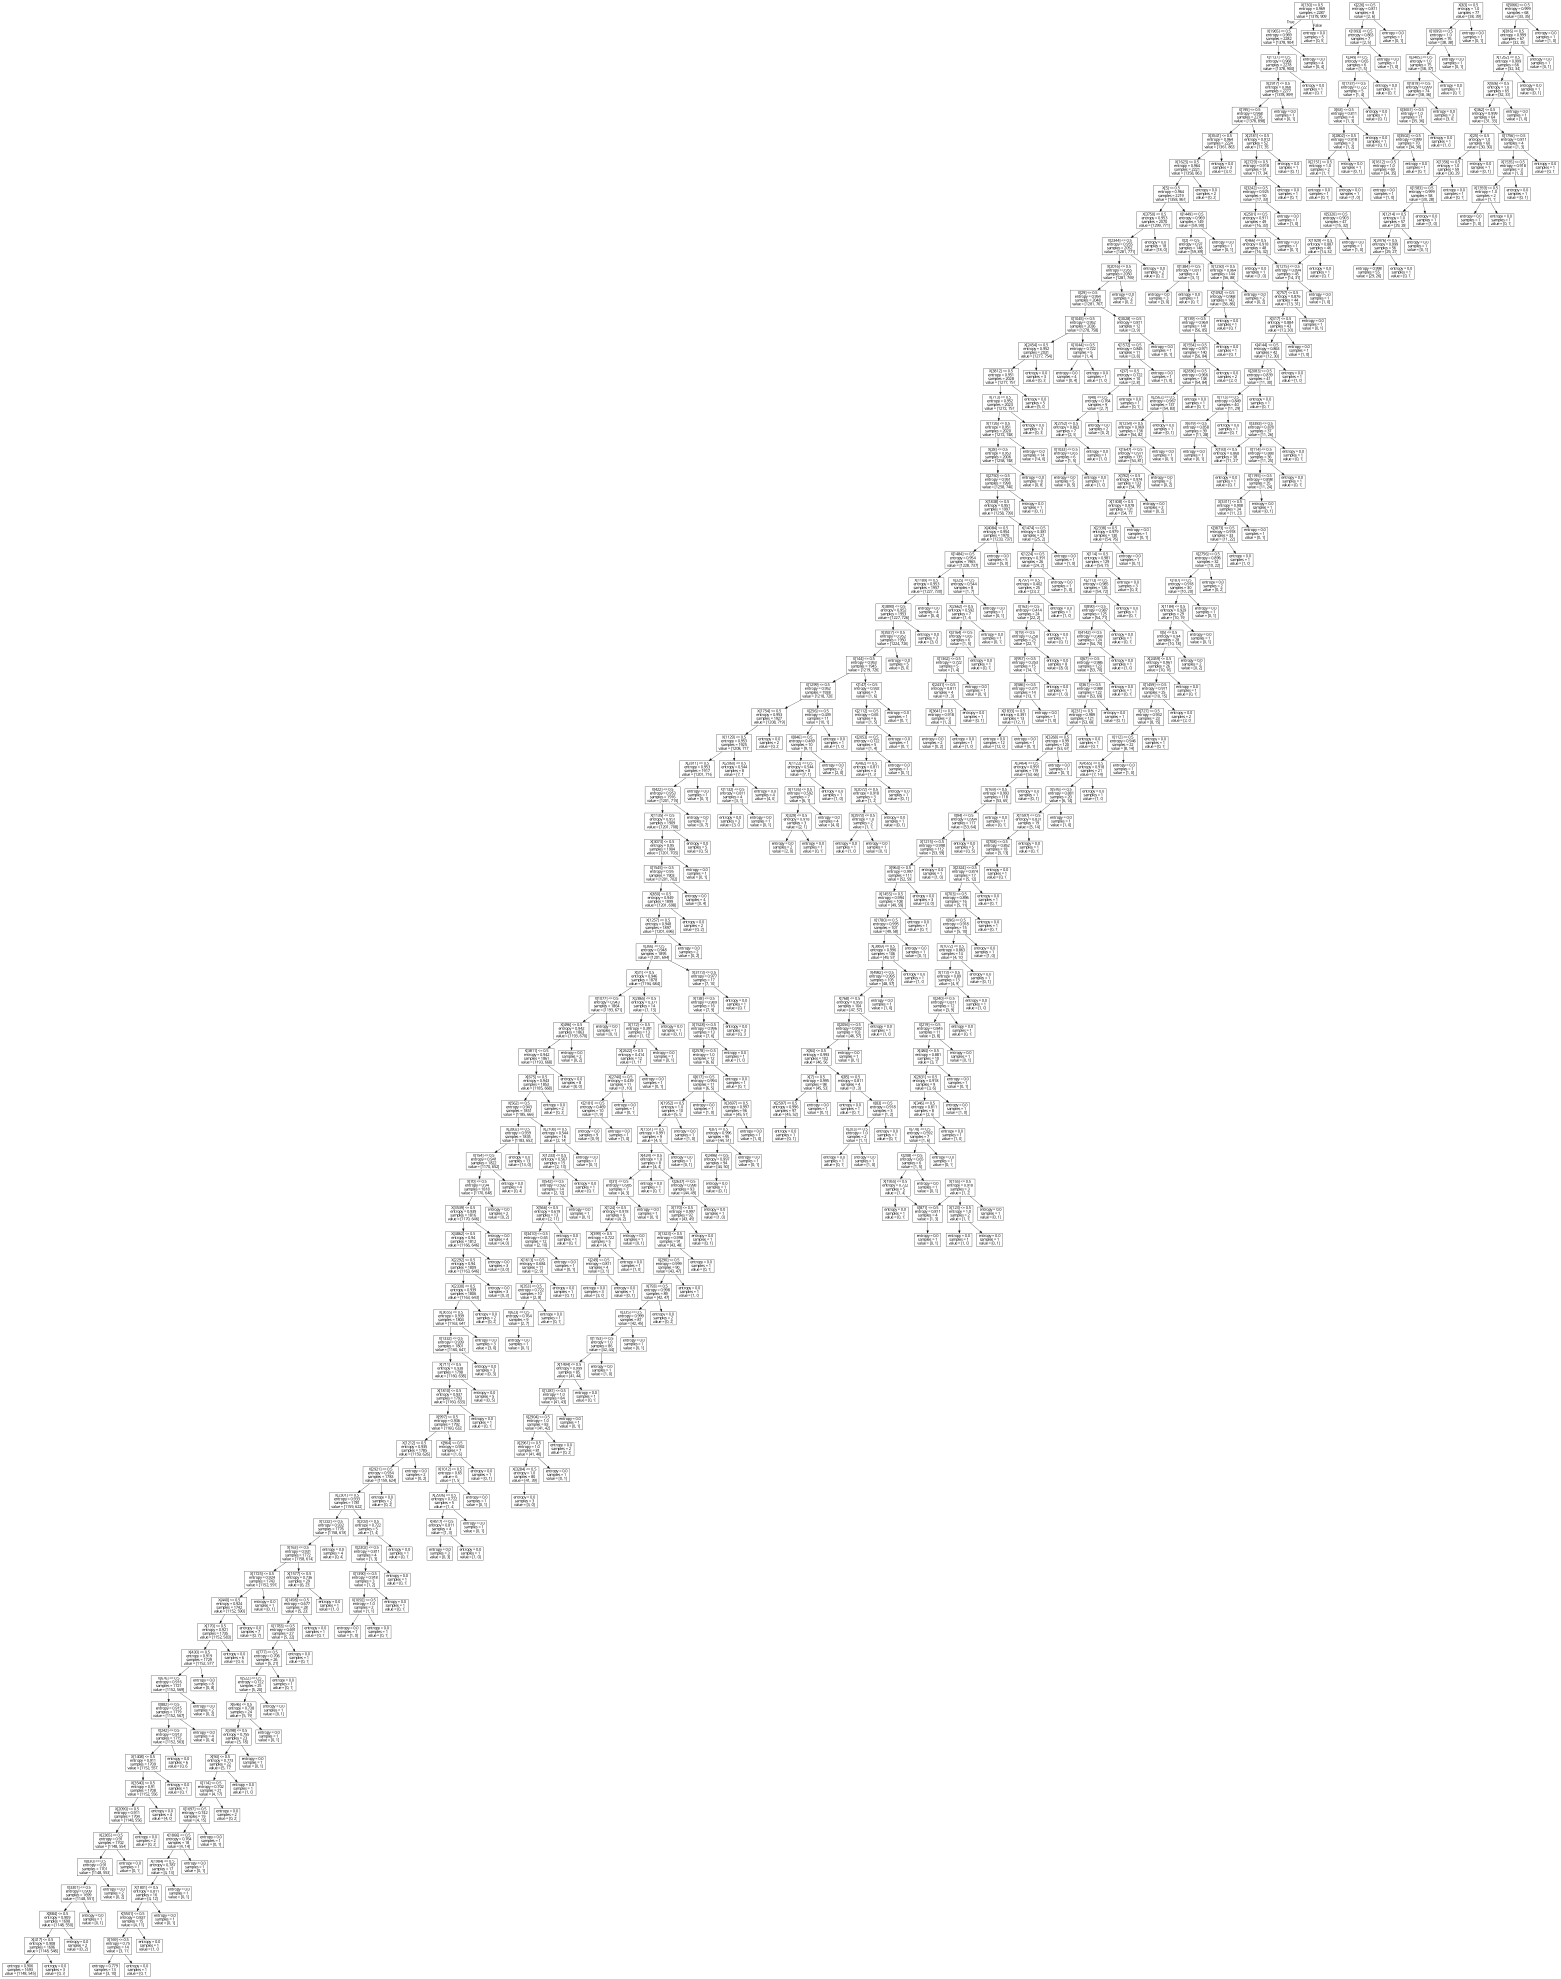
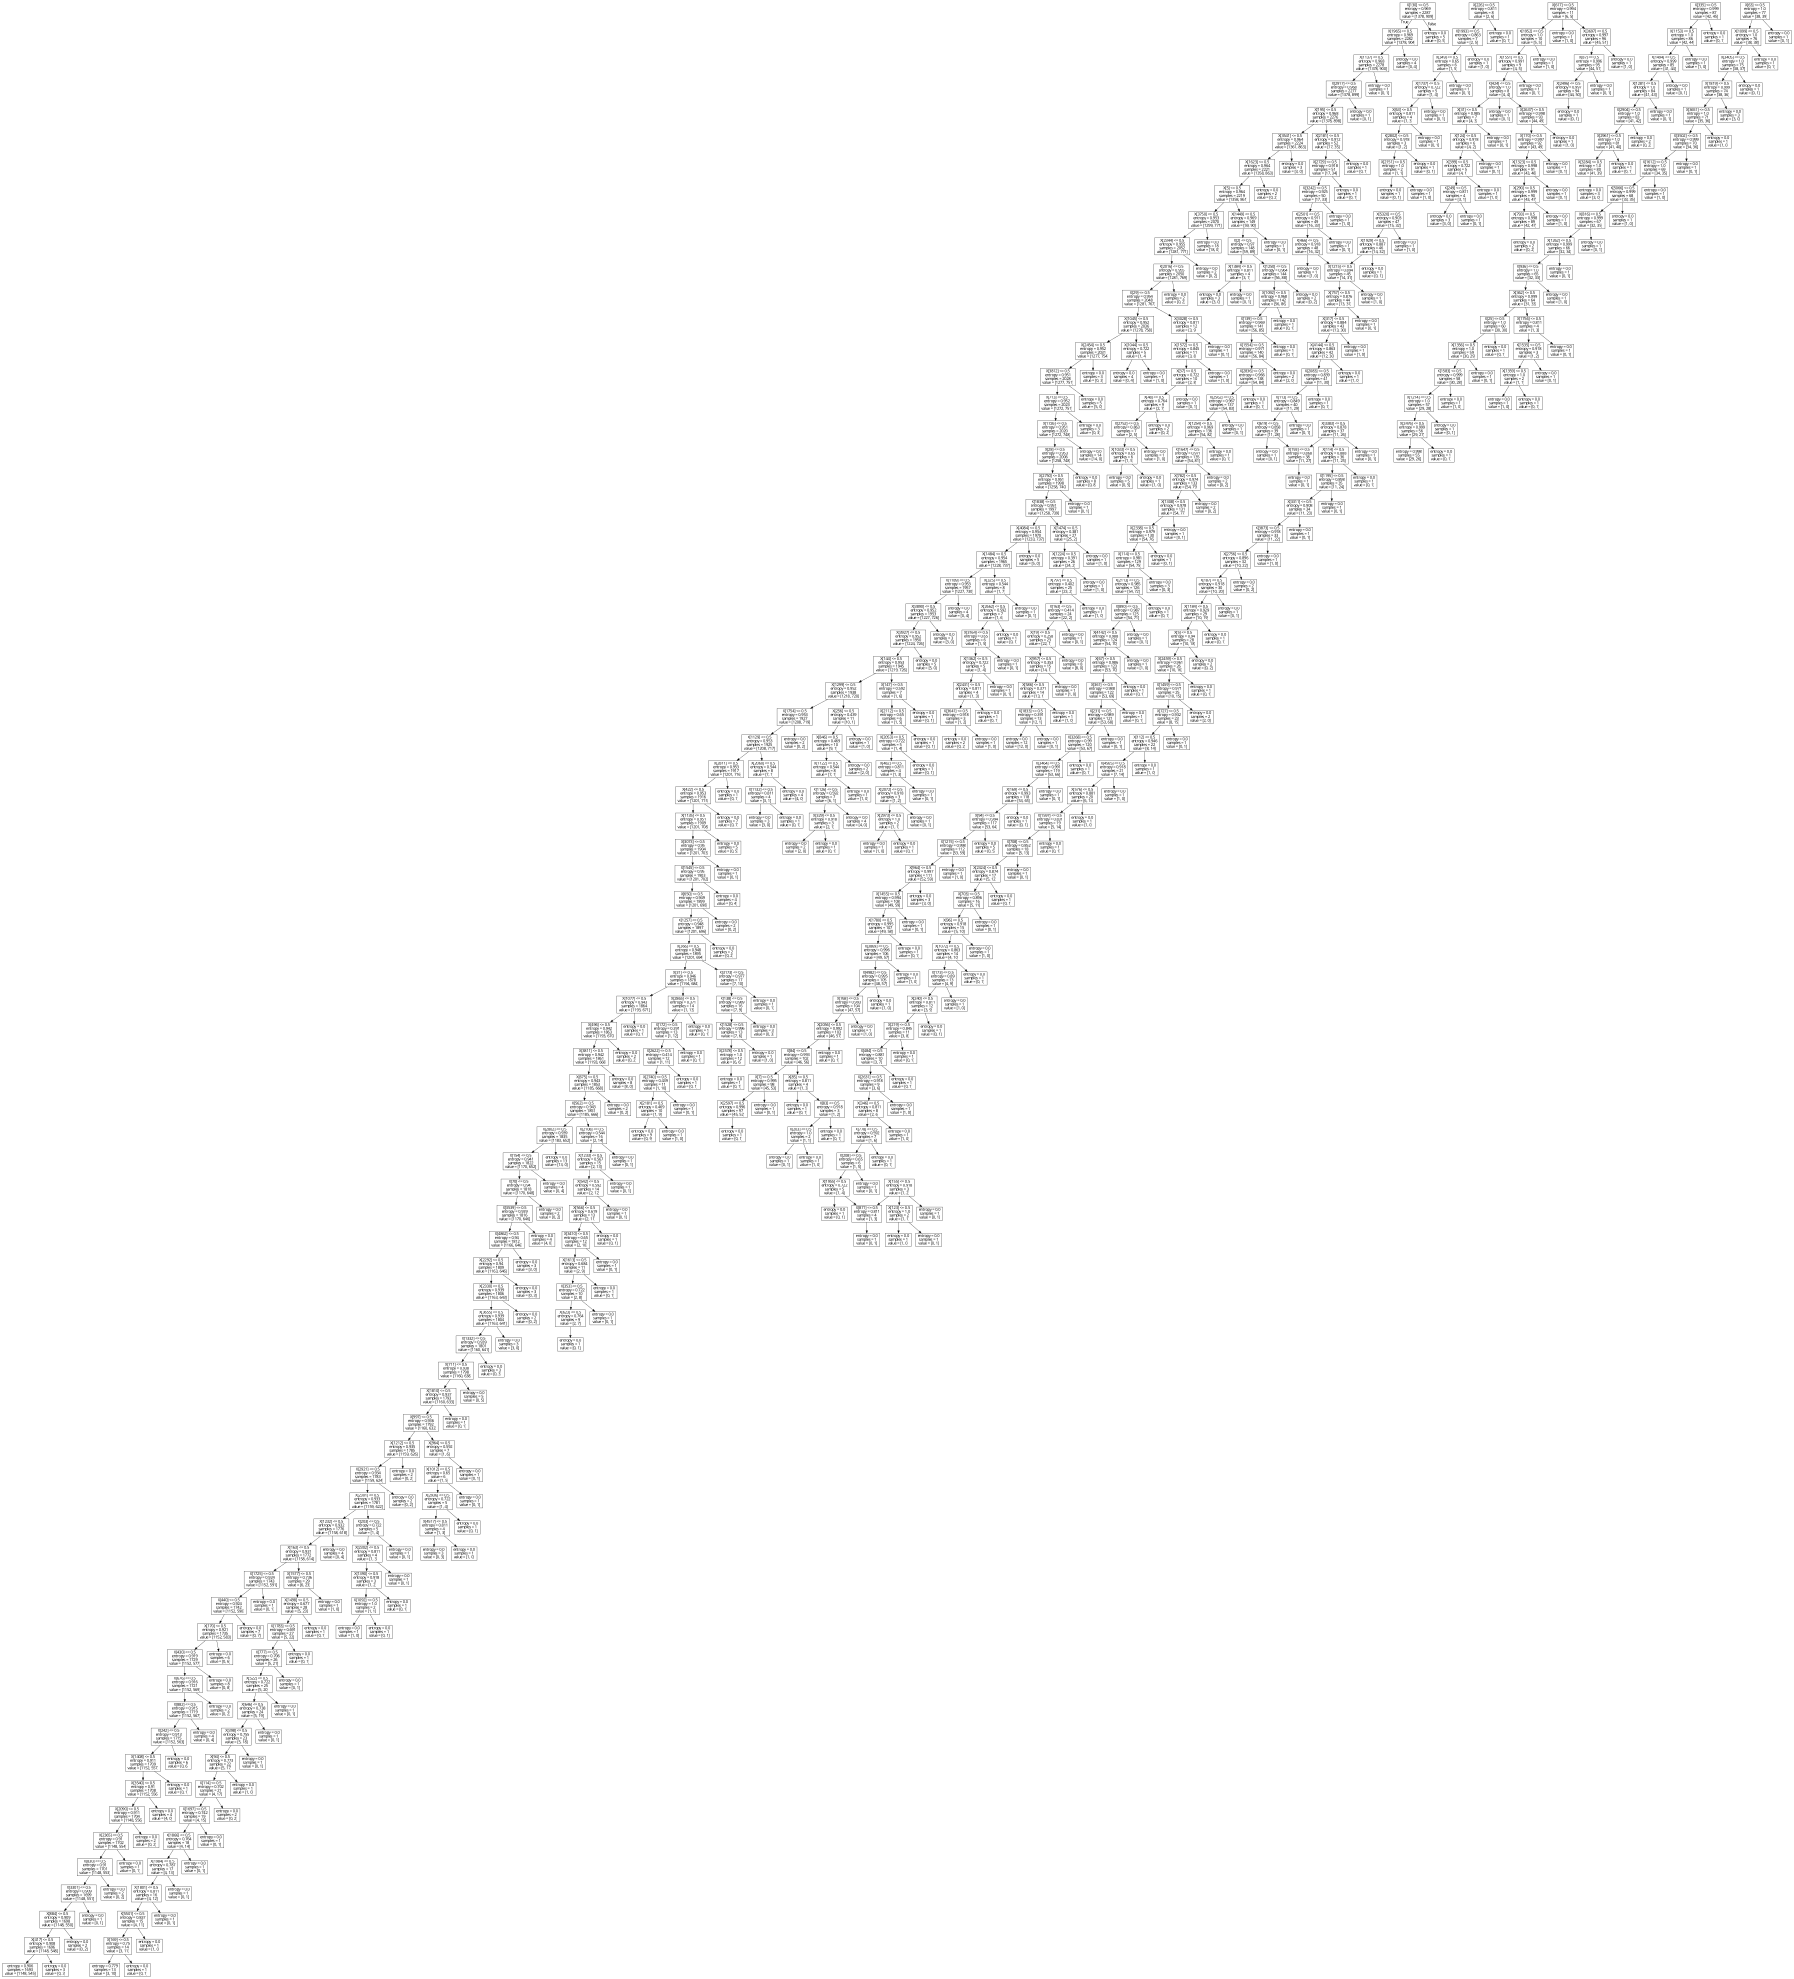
none -> (1640, 180)
(704, 1069) -> none
(645, 1304) -> none
